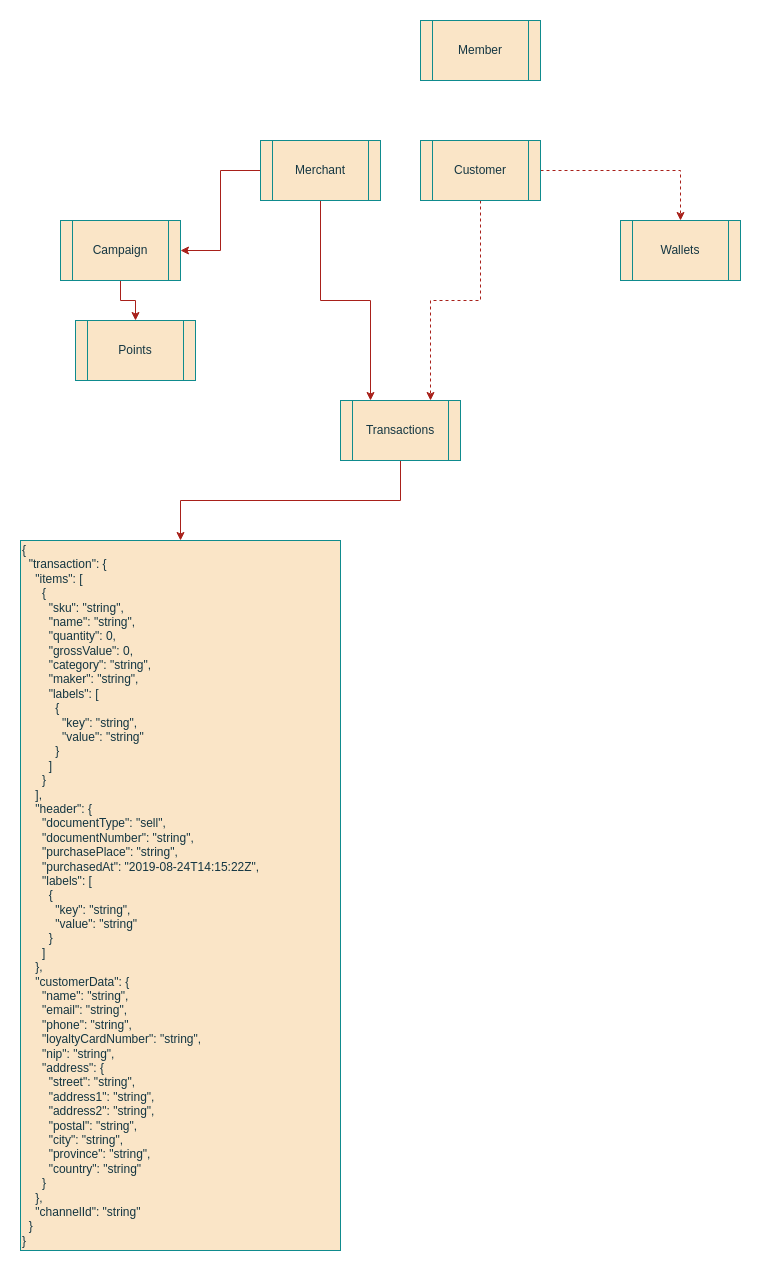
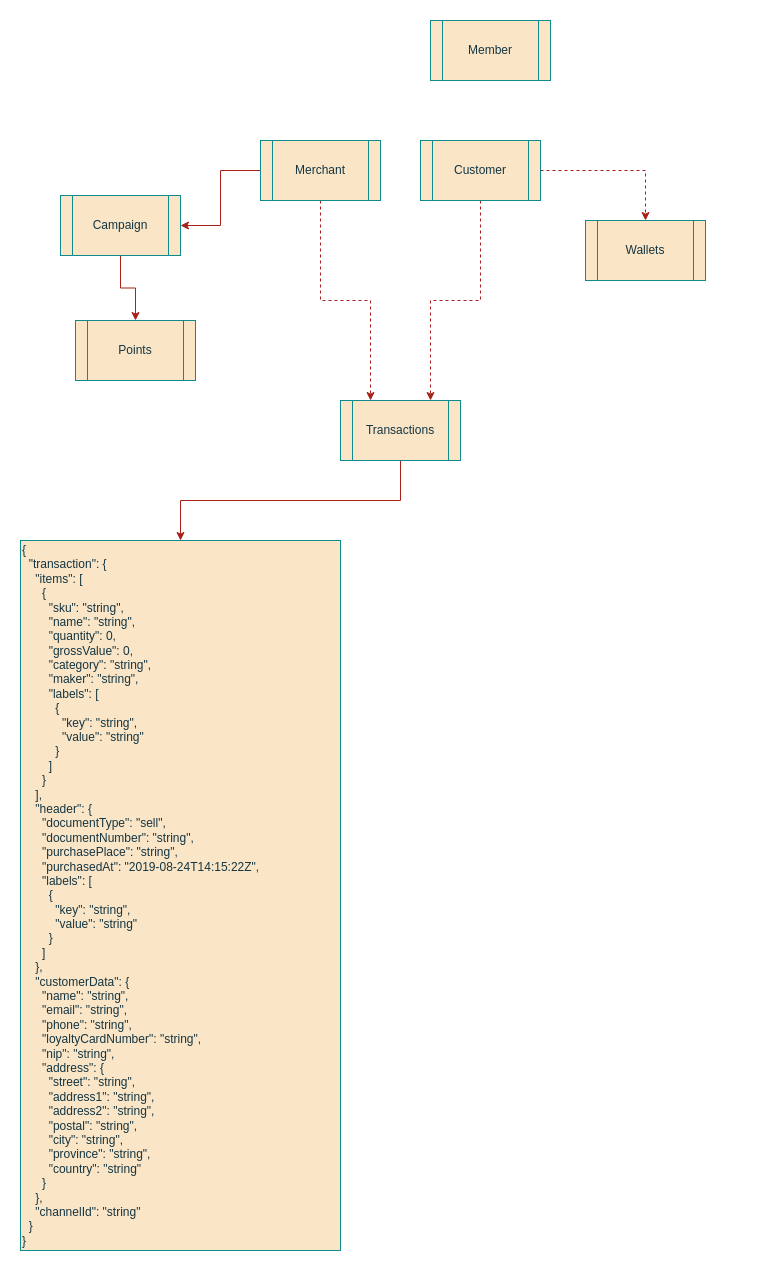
(481, 51) -> (491, 51)
(121, 251) -> (121, 226)
(681, 251) -> (646, 251)
(342, 301) -> (342, 301)
